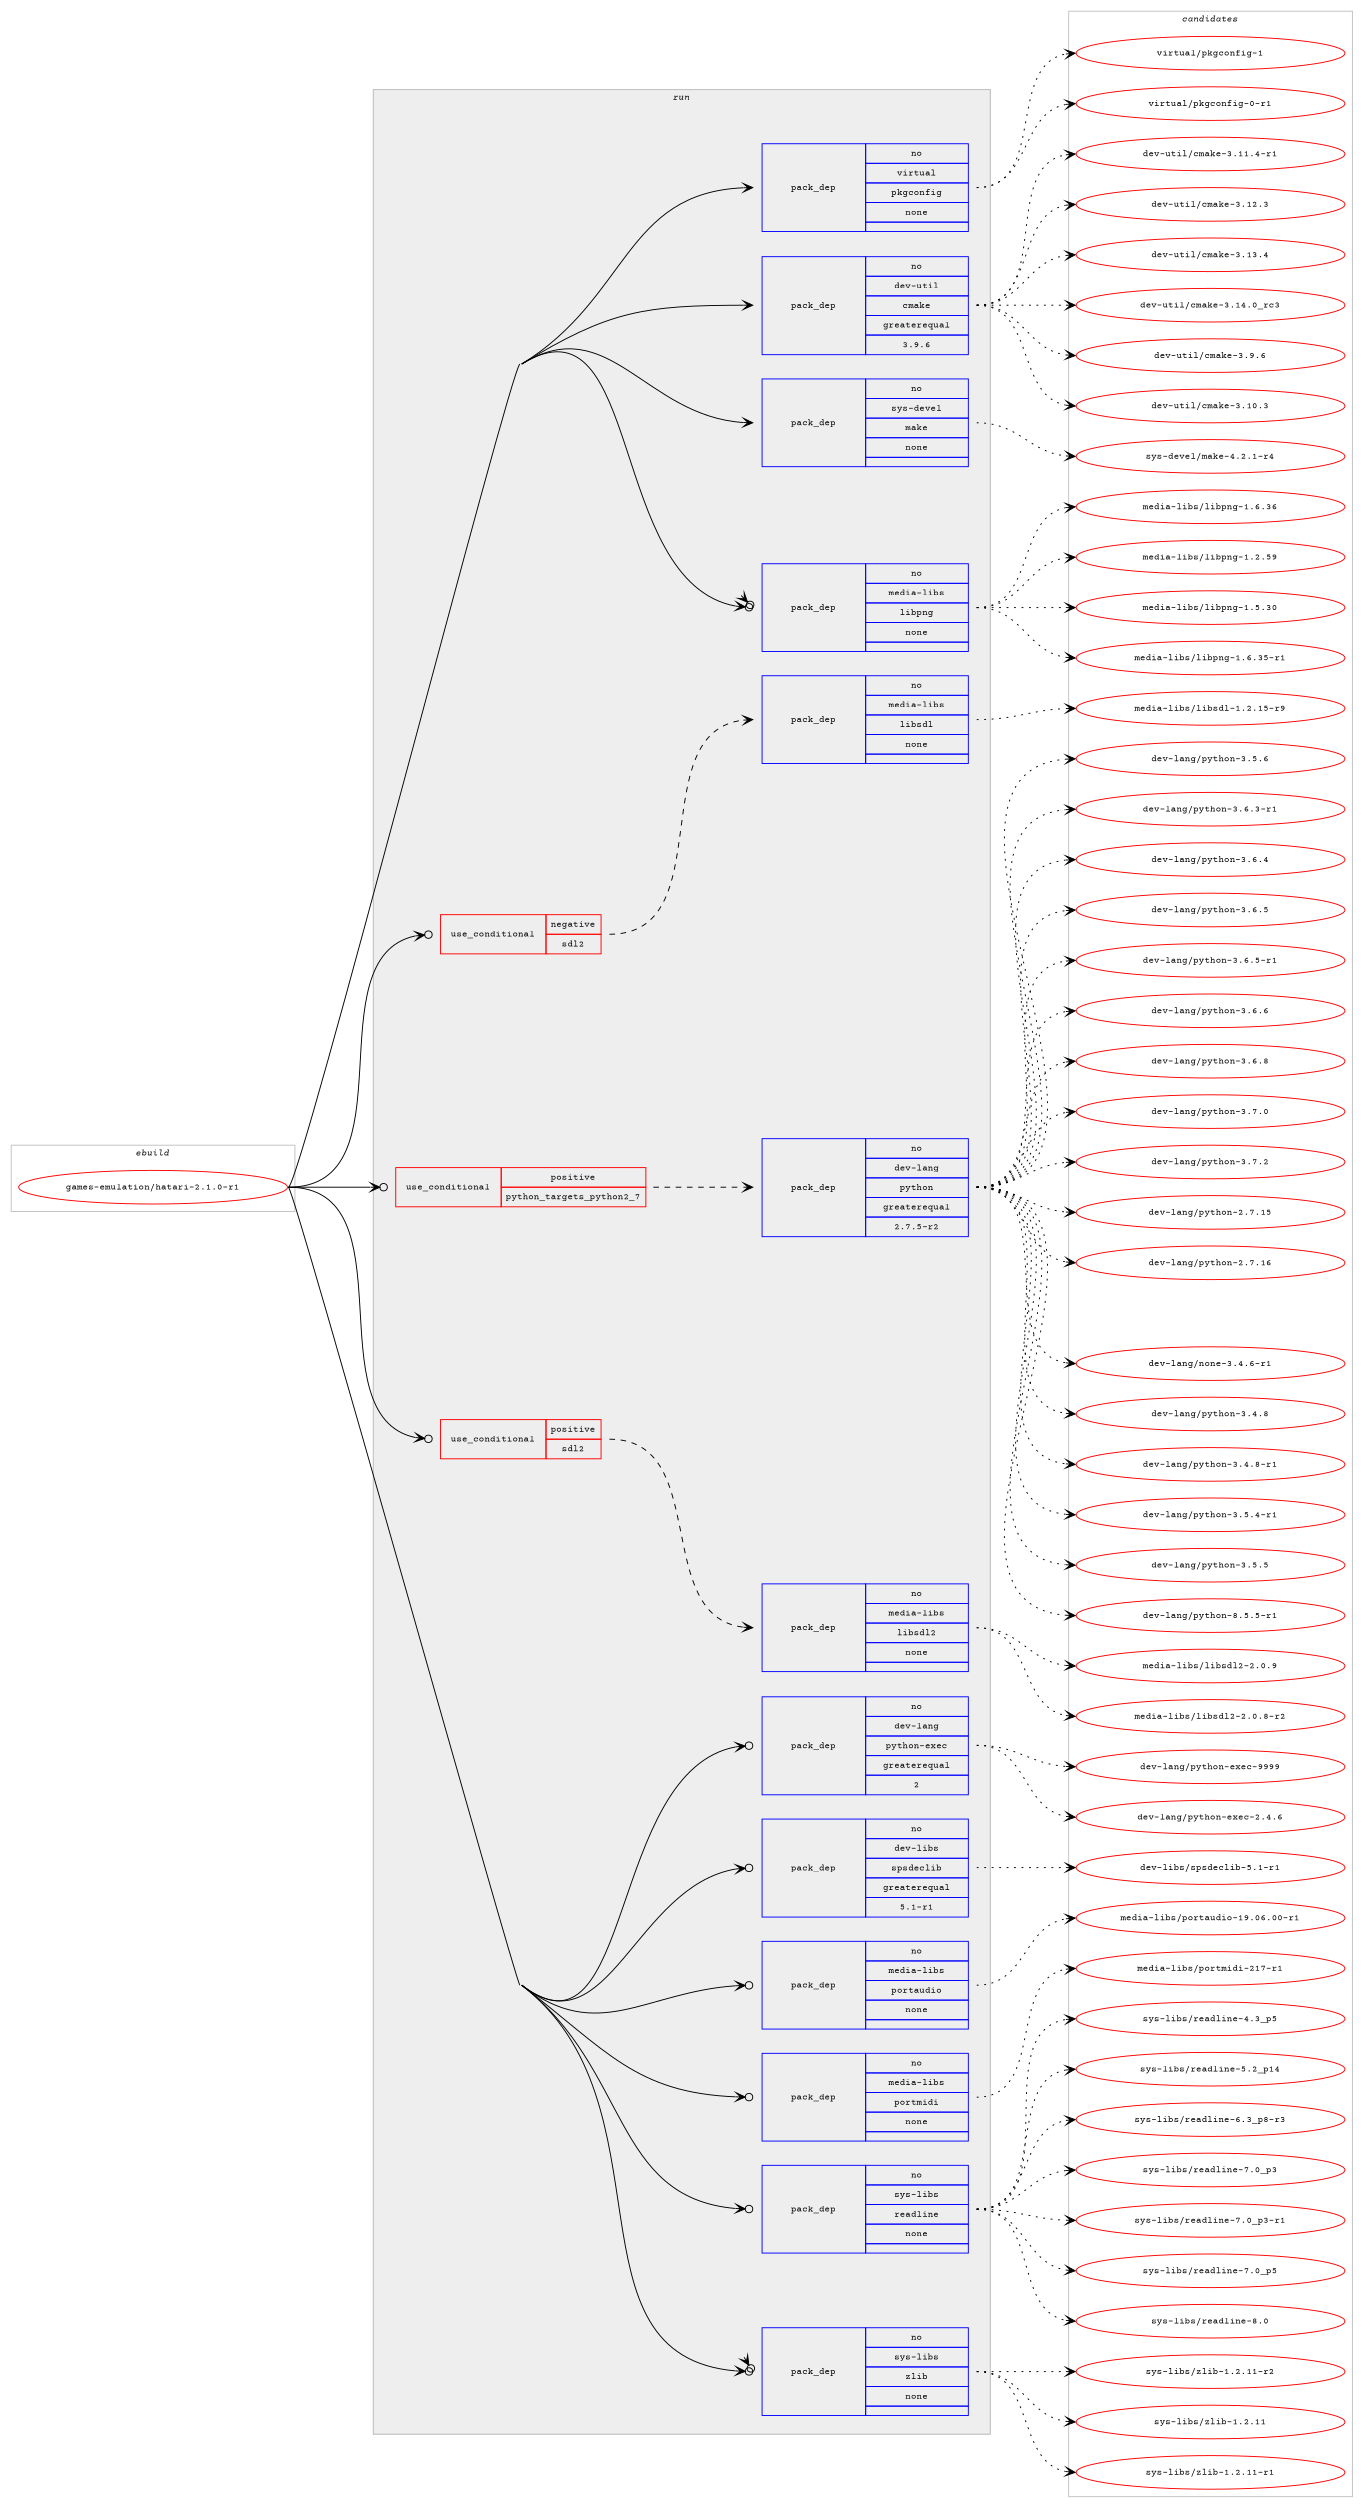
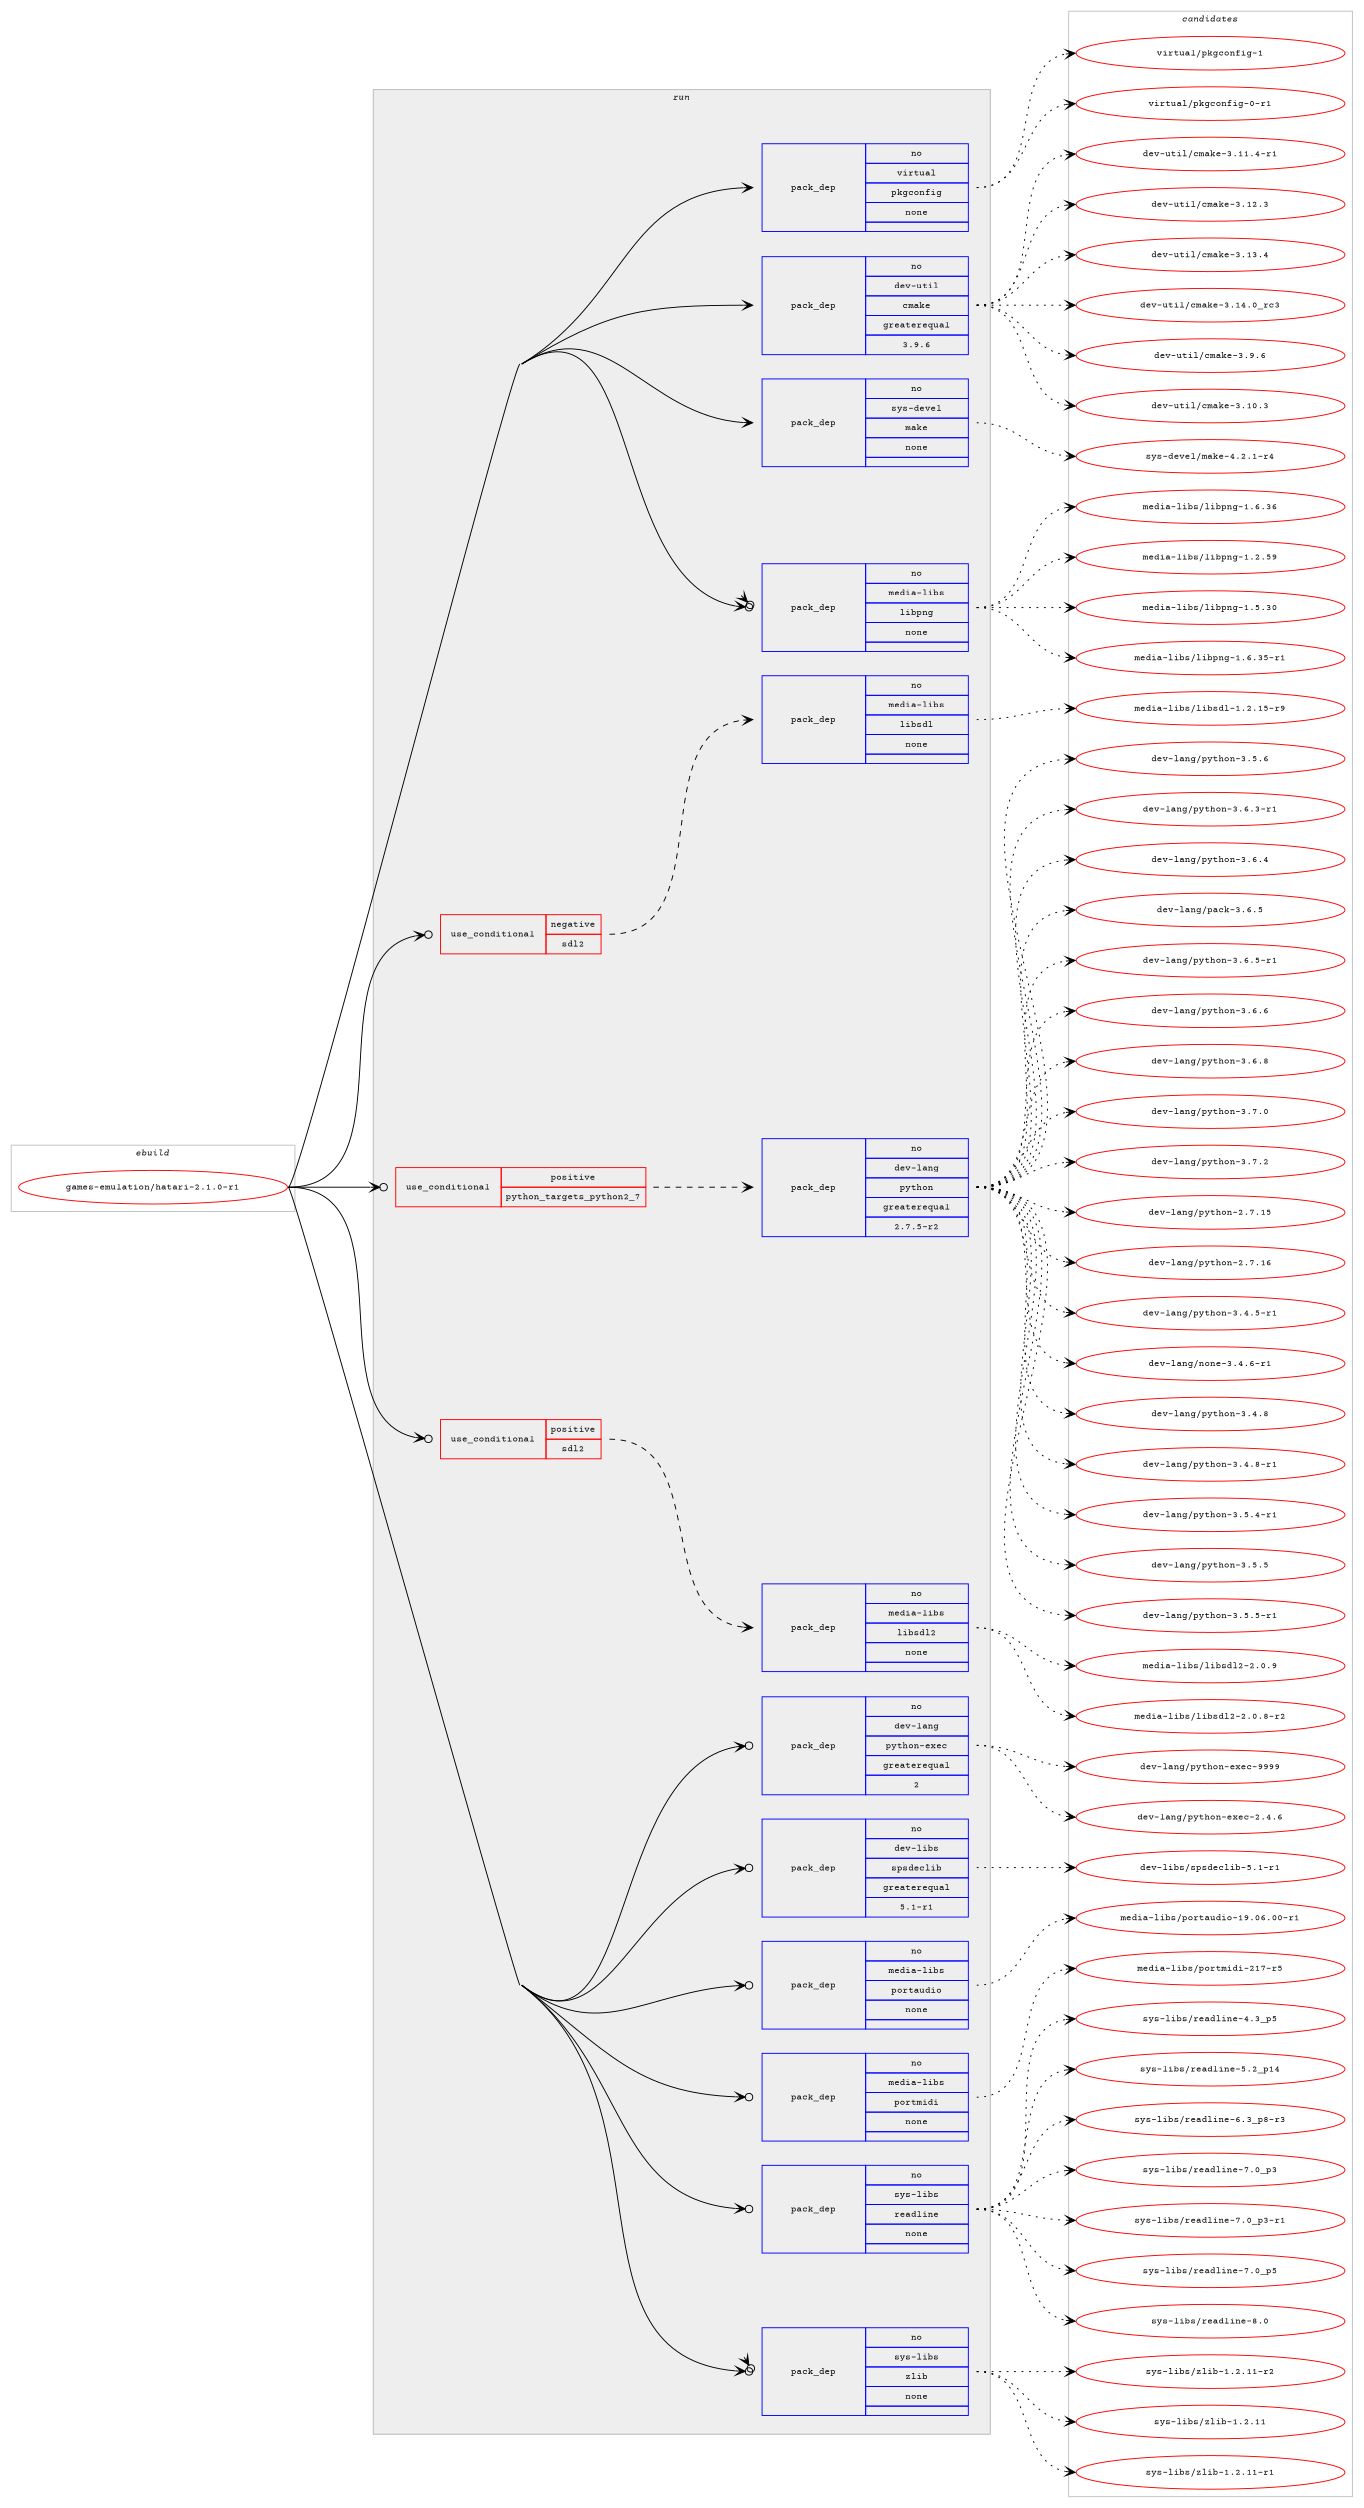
(1211, 910) -> (1211, 910)
none -> (1211, 1313)
(1211, 1616) -> (1211, 1616)
(1211, 1968) -> (1211, 1968)
